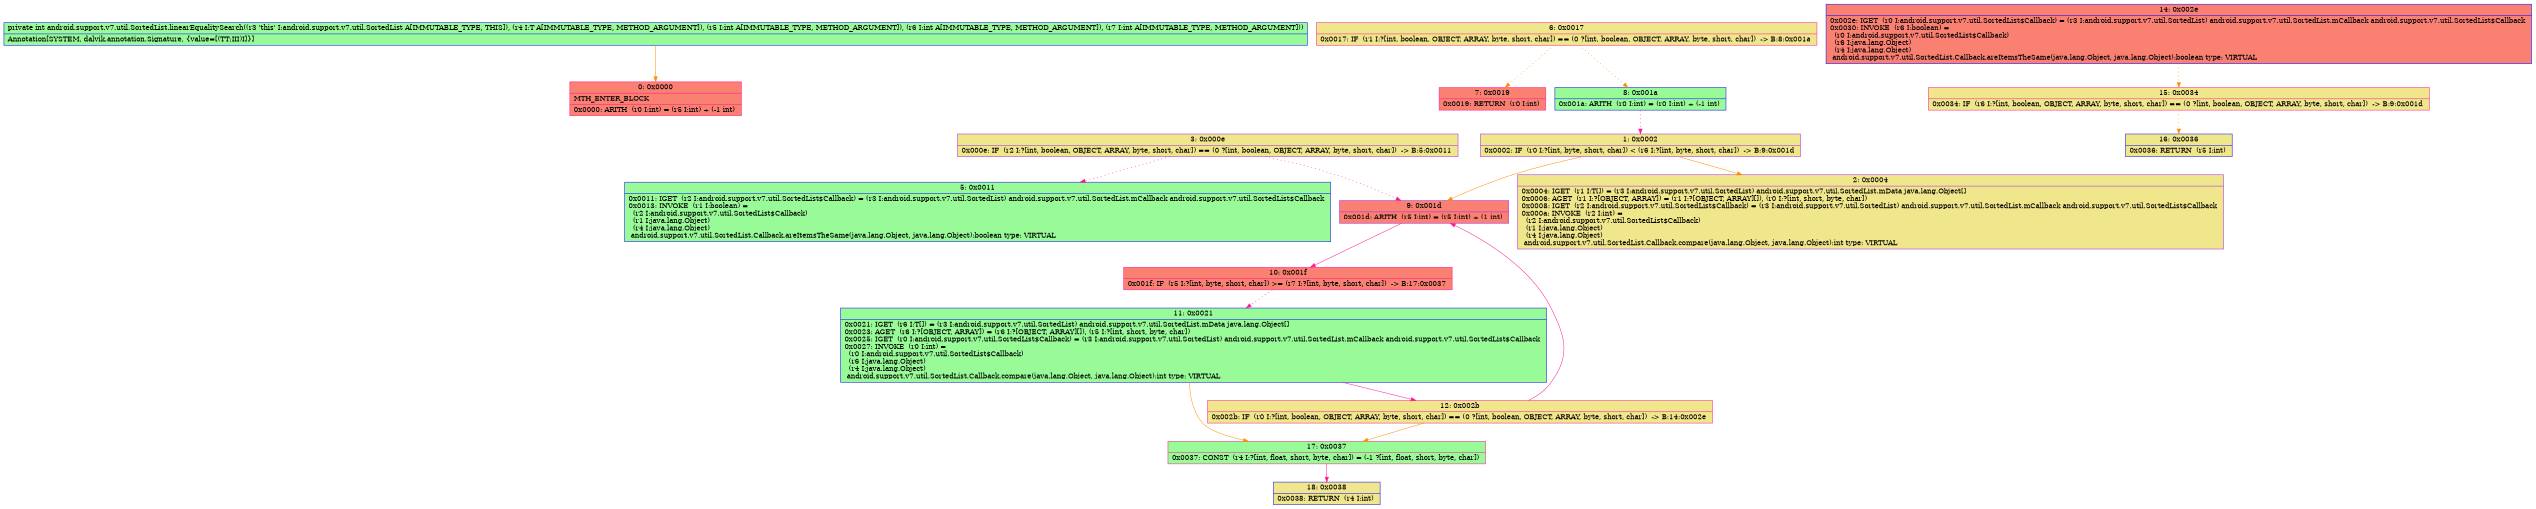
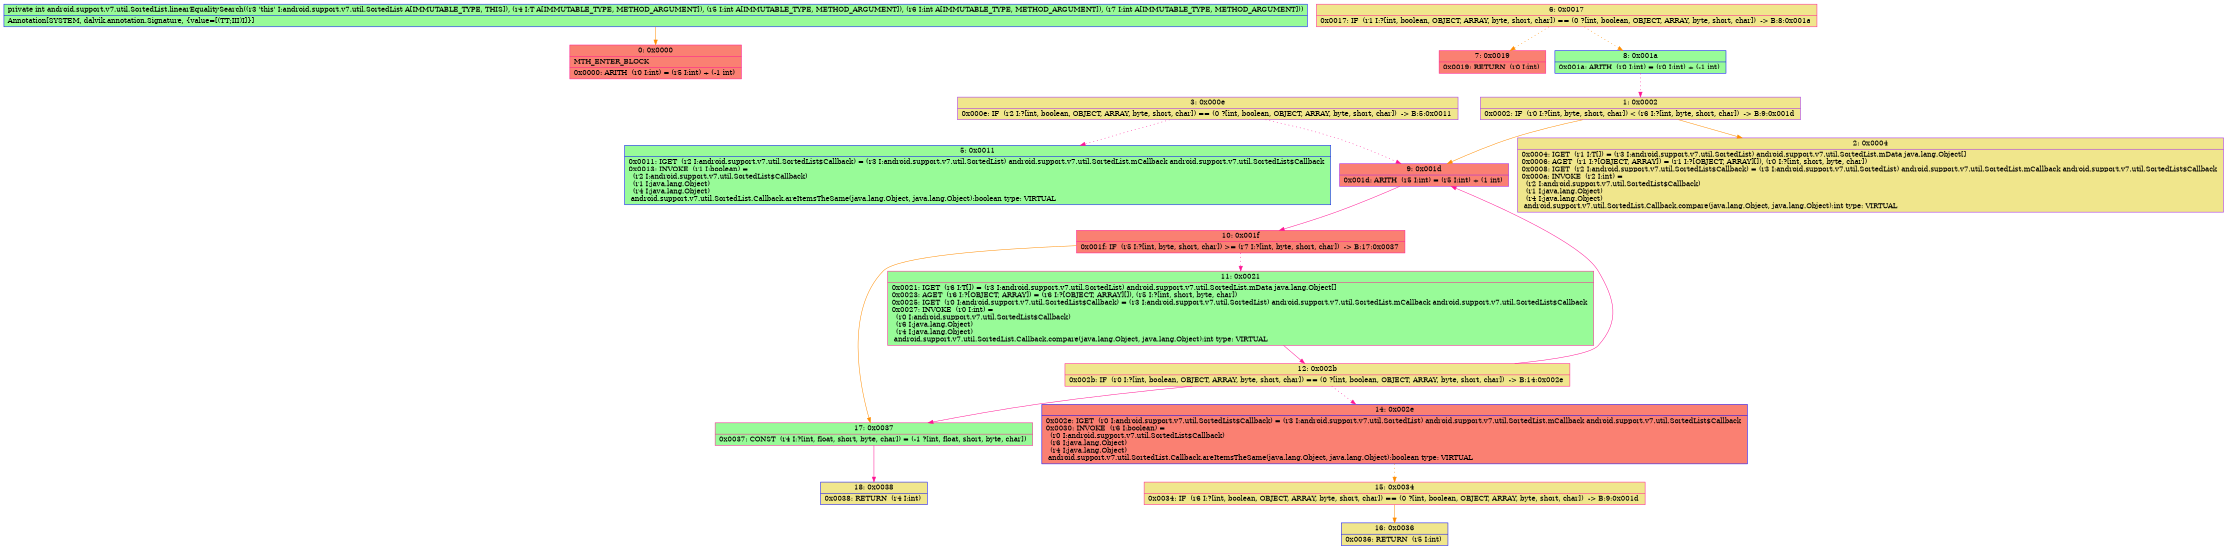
(2179, 120) -> (1395, 511)
(1194, 345) -> (1241, 308)
none -> (1342, 394)
(1203, 423) -> (903, 263)
(1396, 431) -> (1062, 401)
